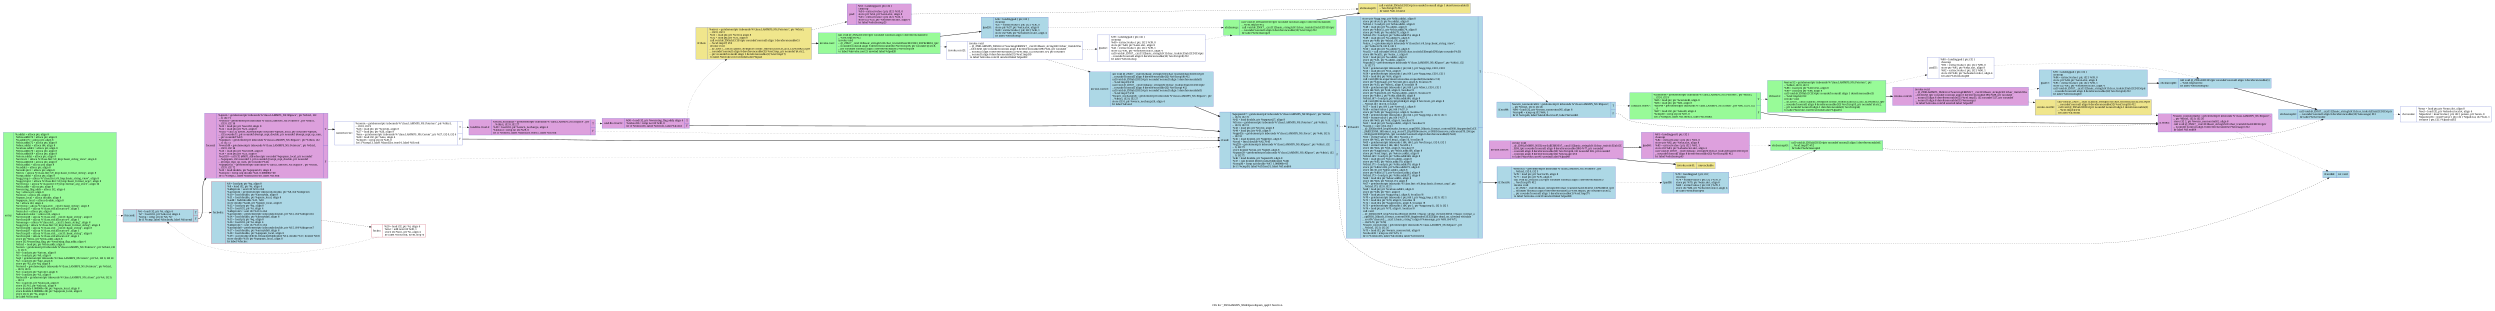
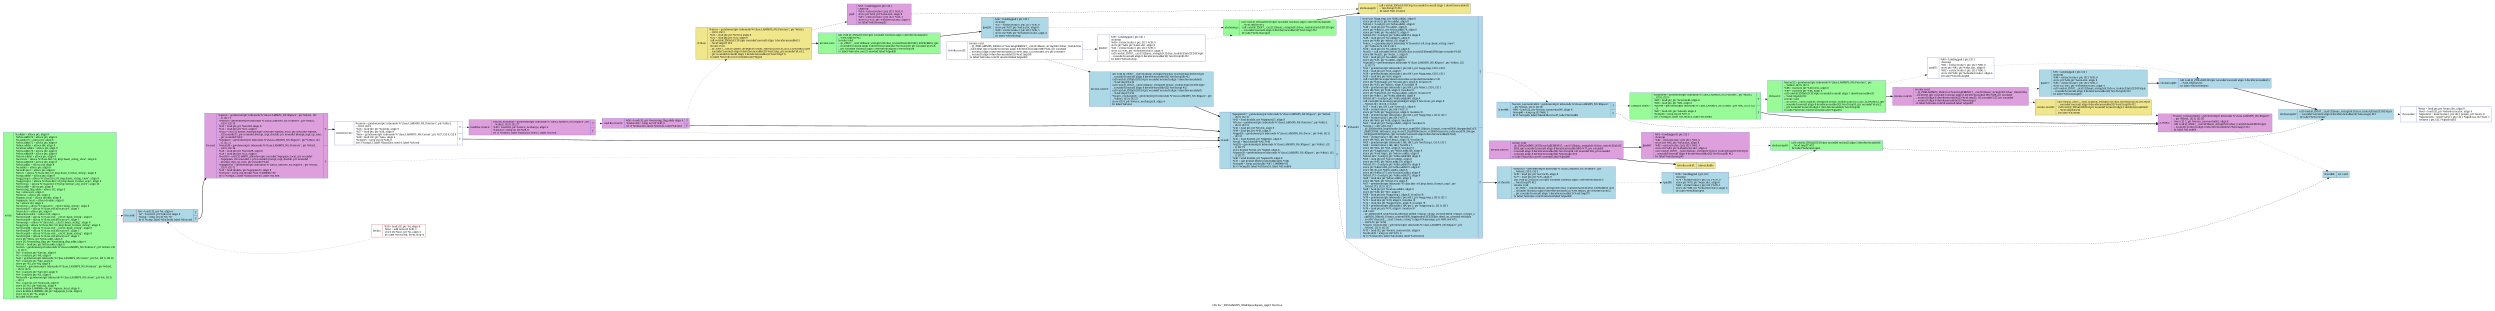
(942, 47) -> none
(266, 213) -> none
